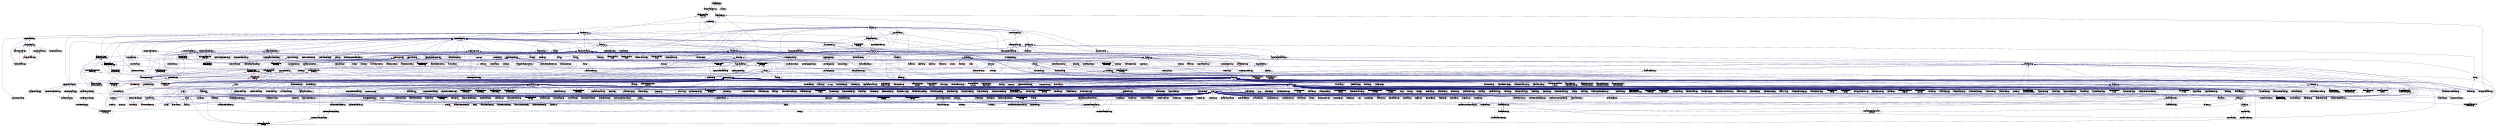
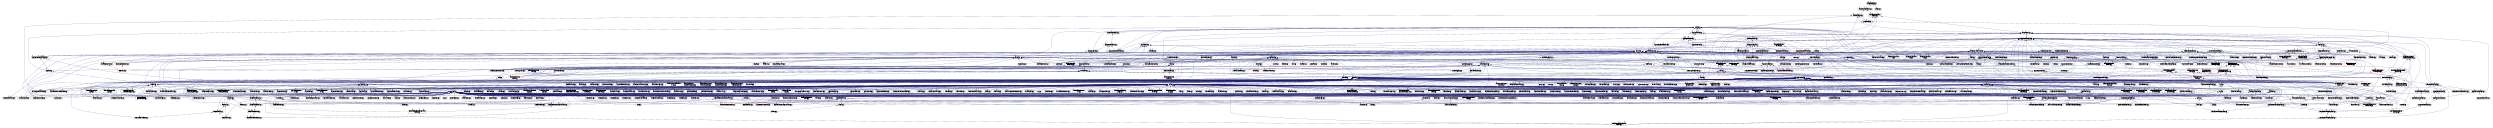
(821, 85) -> none
